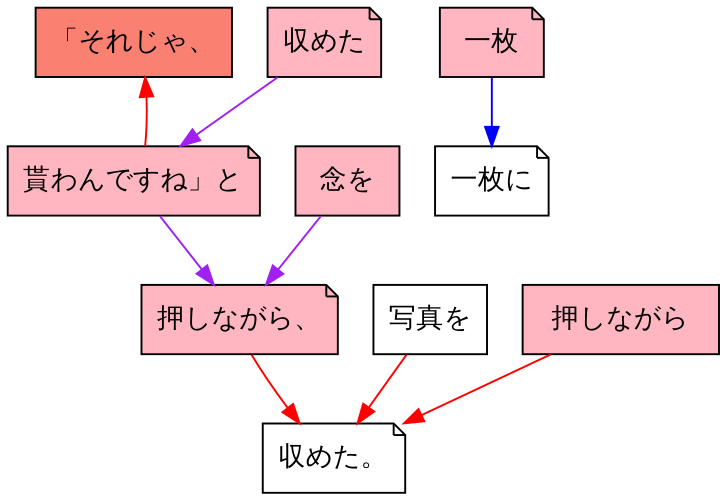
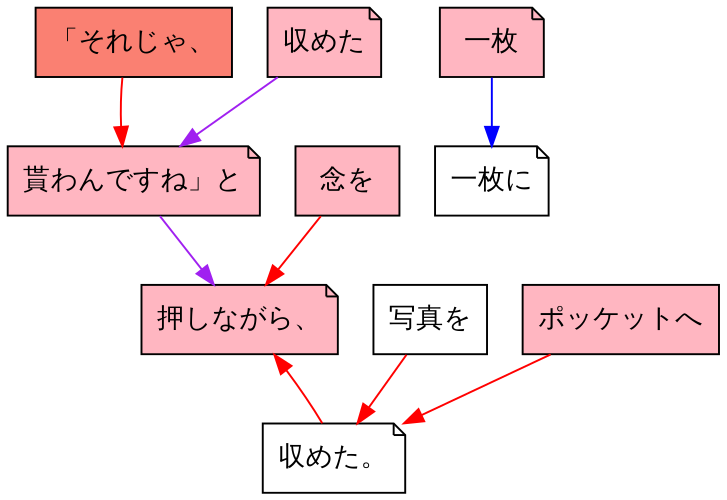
(147, 122) -> (121, 102)
(300, 243) -> (300, 243)
(621, 320) -> (621, 320)
(269, 382) -> (305, 396)
